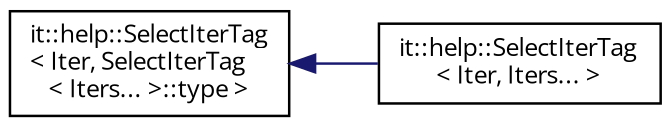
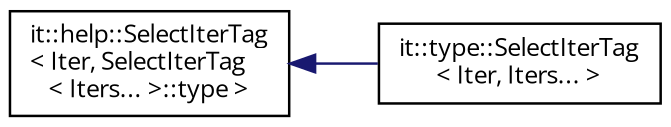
(520, 64) -> (520, 64)
